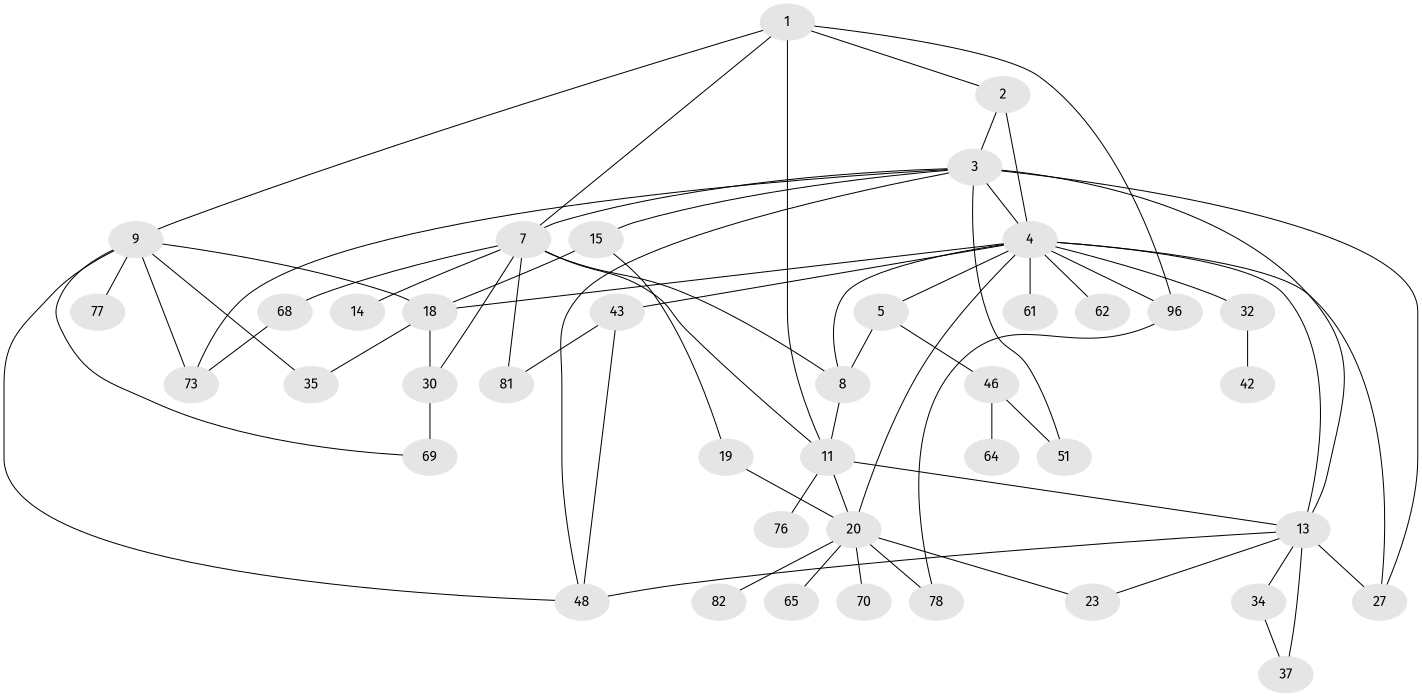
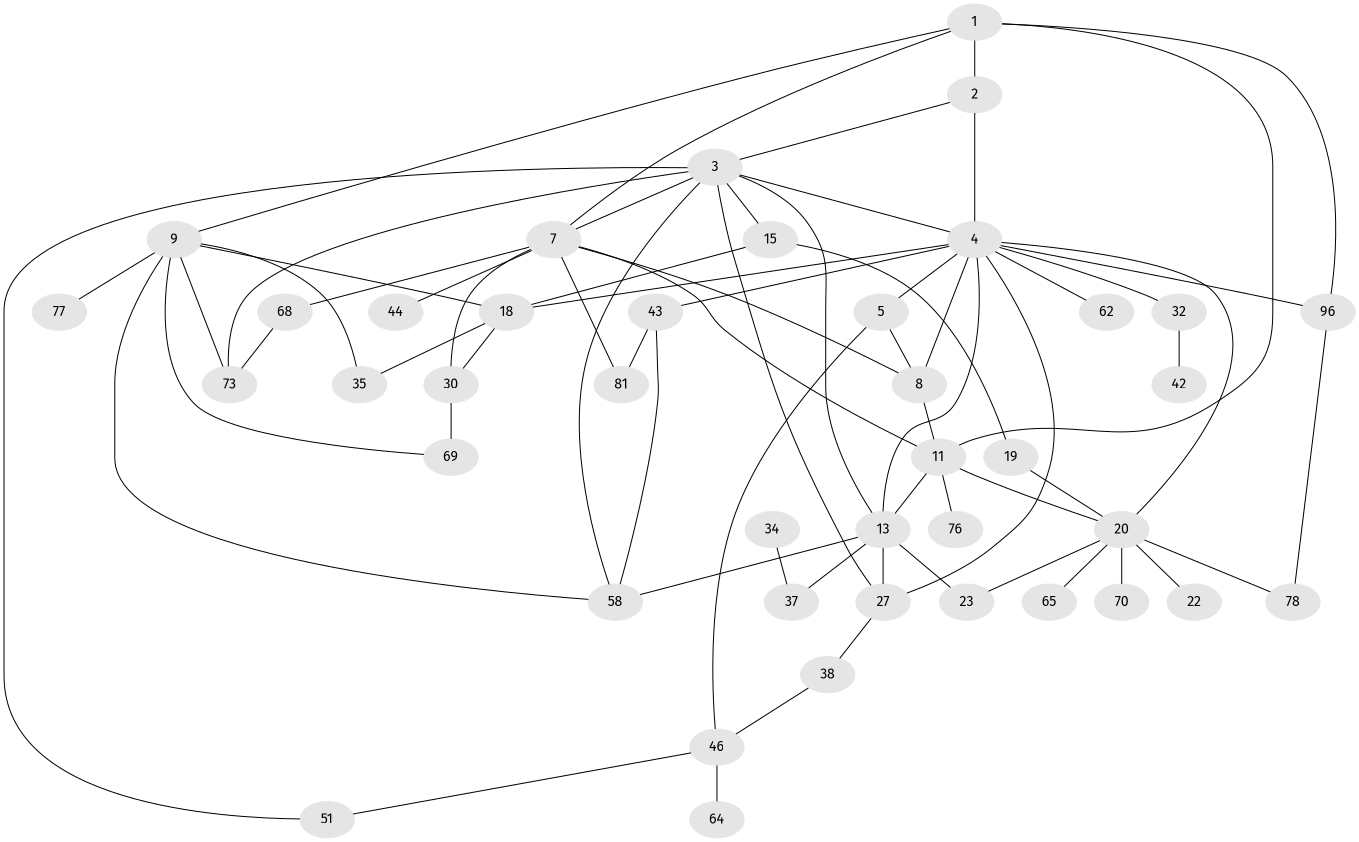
(357, 312) -> (396, 312)
(1030, 312) -> none
(1281, 566) -> none
(582, 602) -> (615, 602)
(719, 602) -> (1194, 602)
none -> (828, 675)
